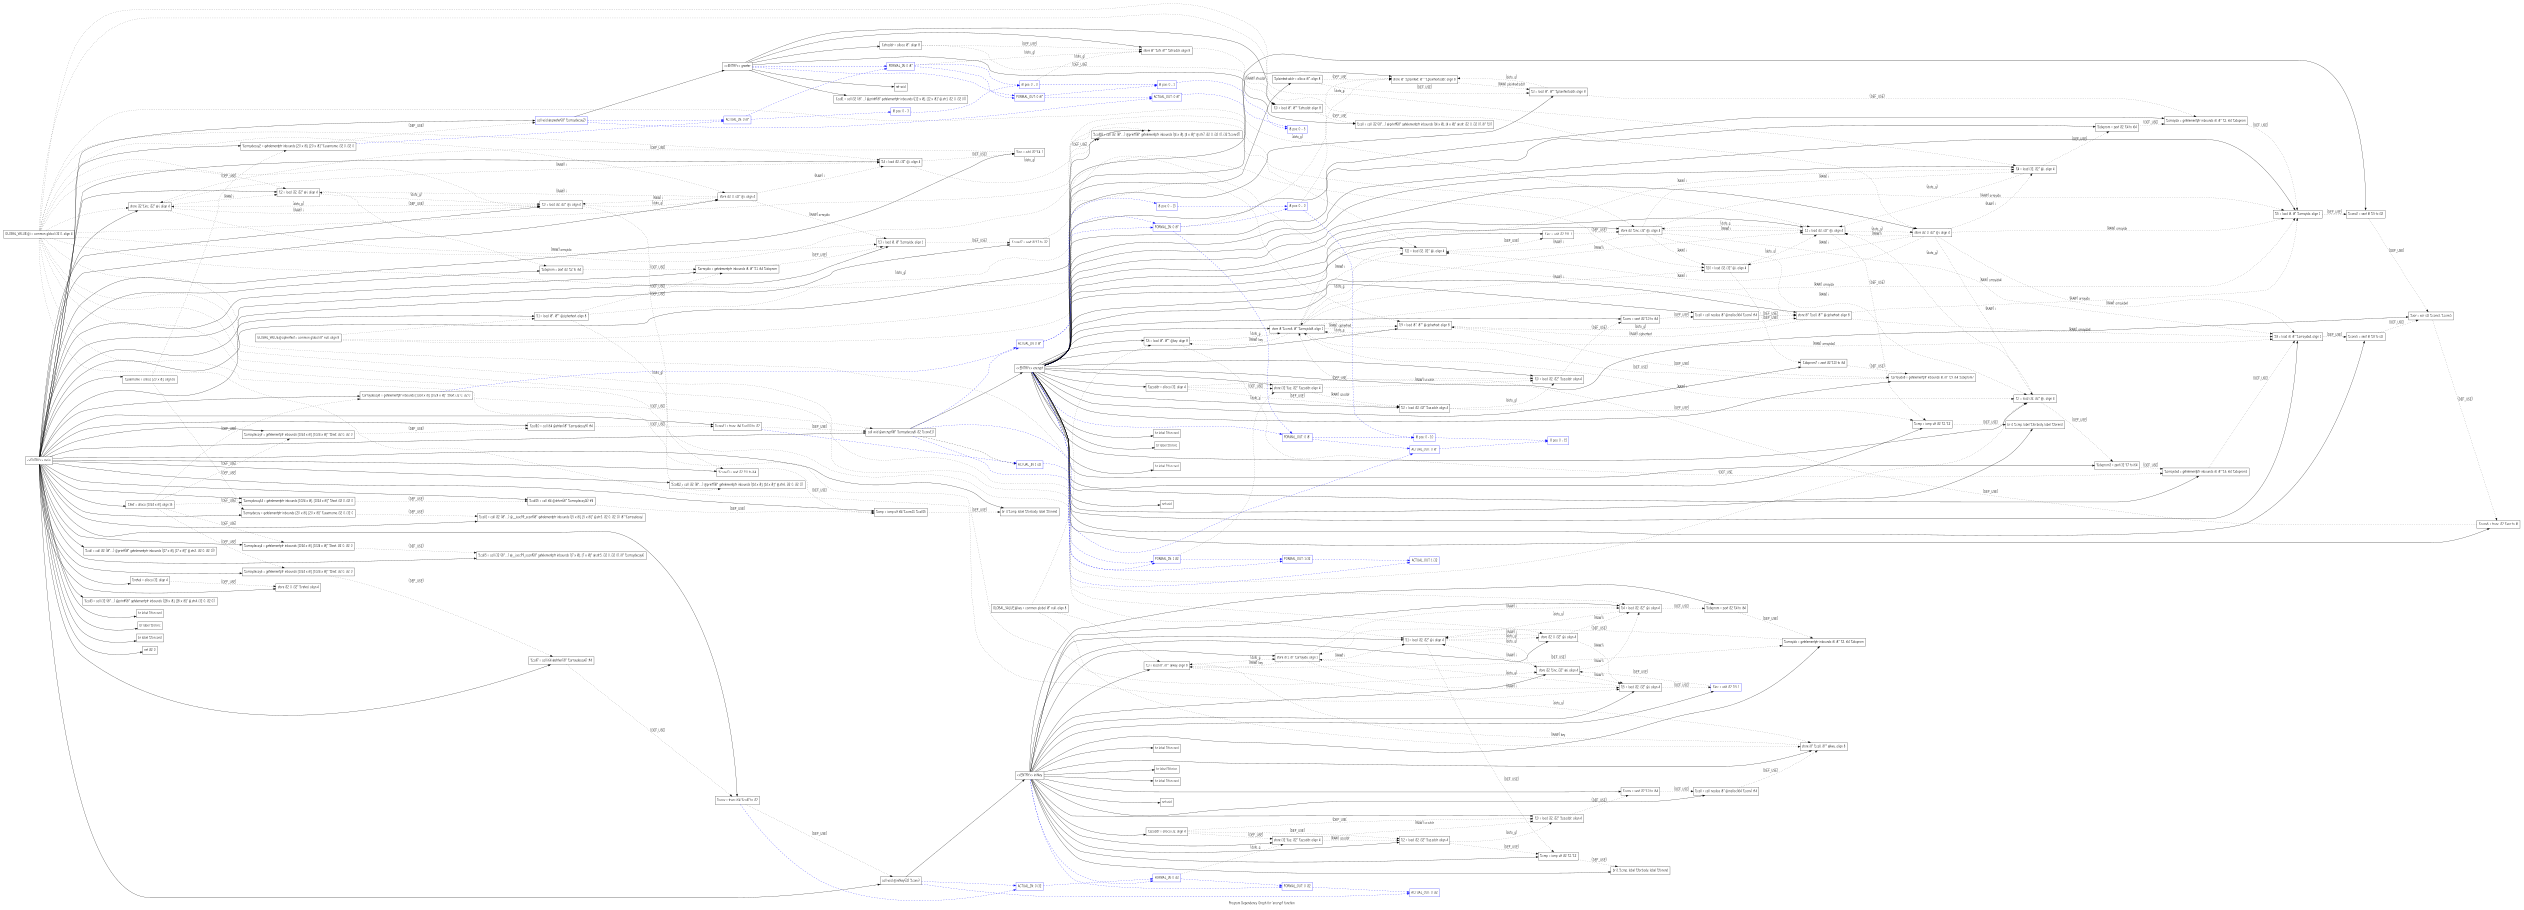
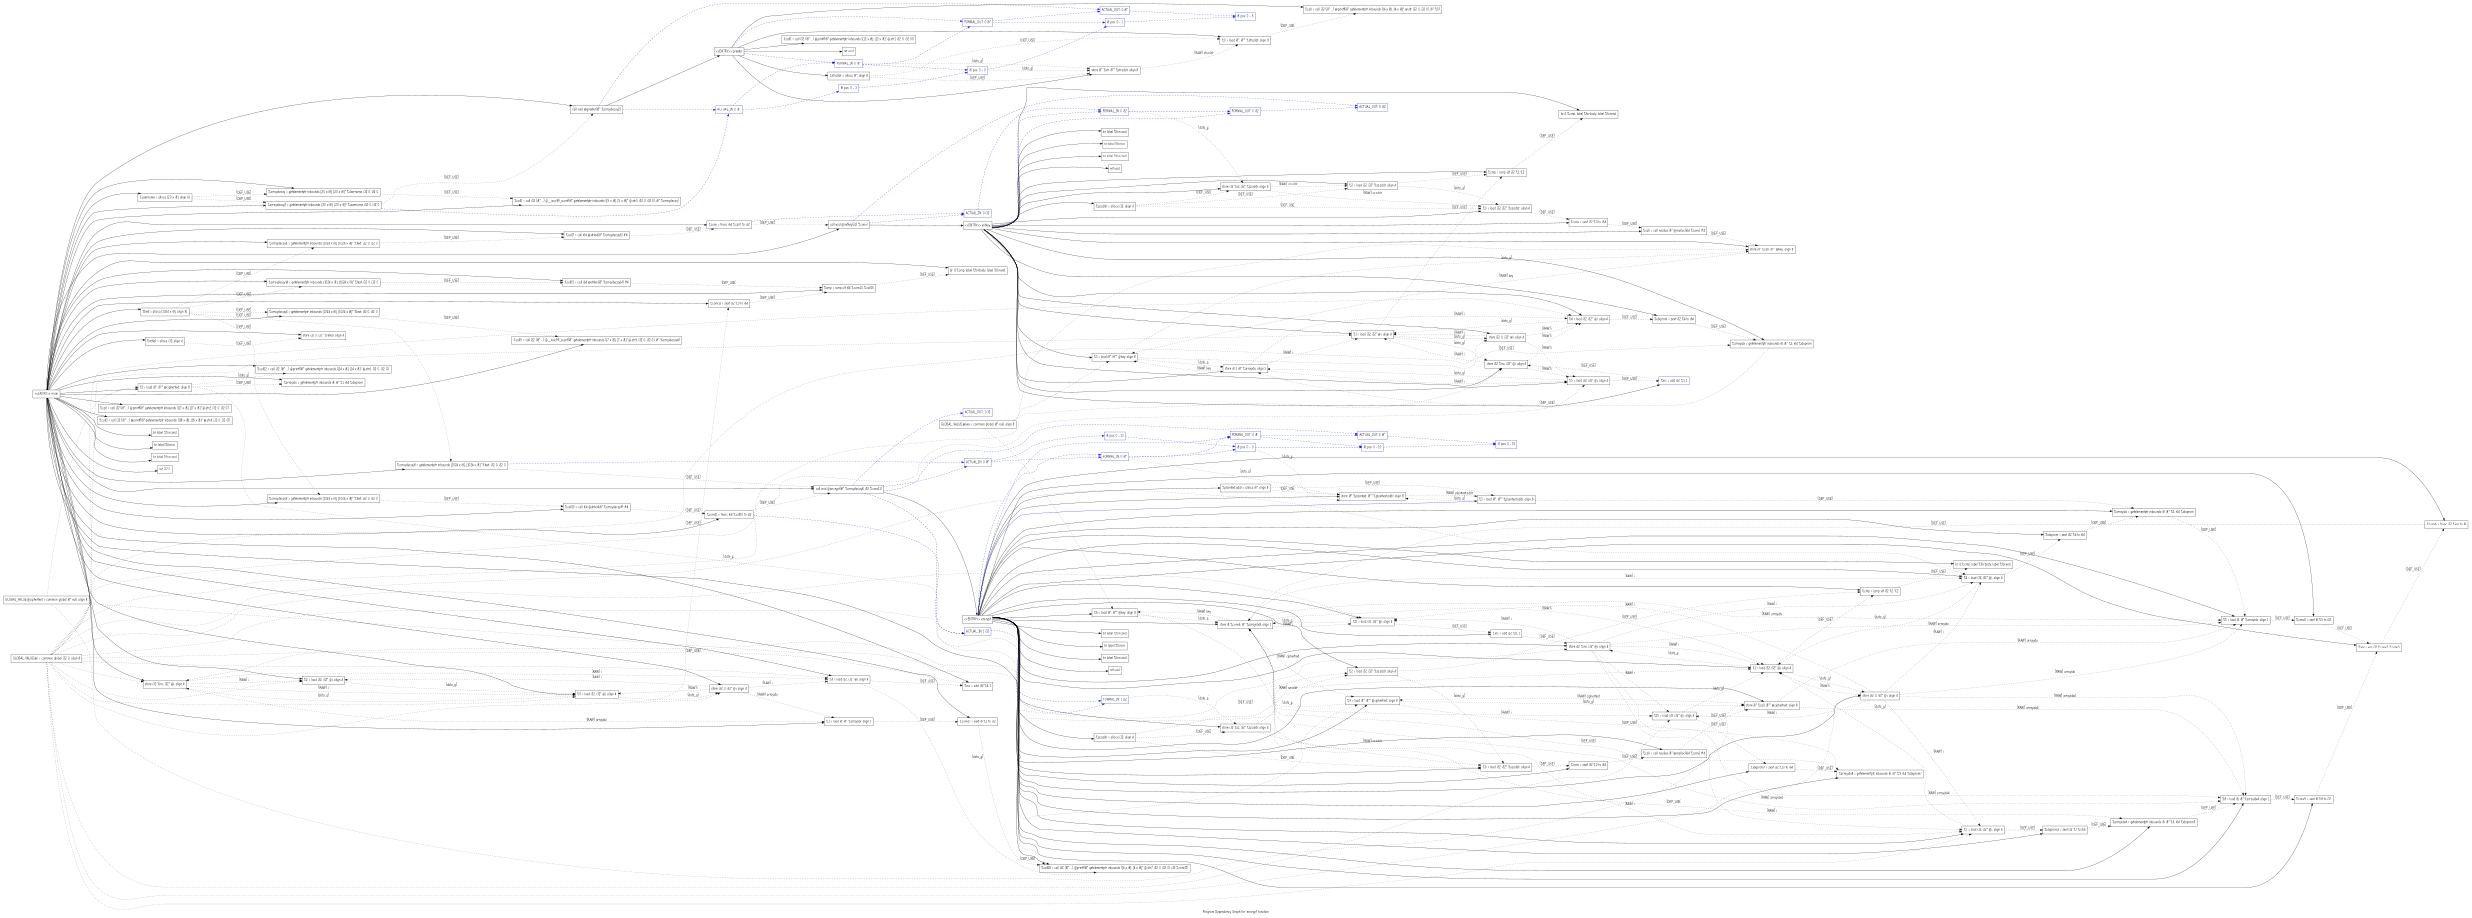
(561, 121) -> (597, 110)
(1224, 193) -> (1192, 508)
(827, 258) -> none
(561, 270) -> none
(1297, 559) -> none
(648, 730) -> (671, 234)
